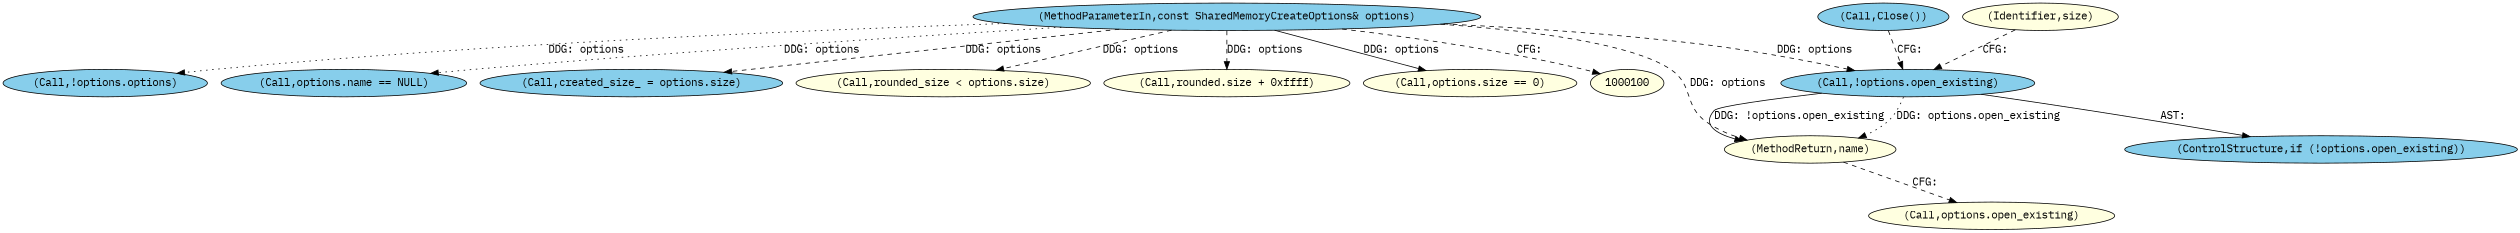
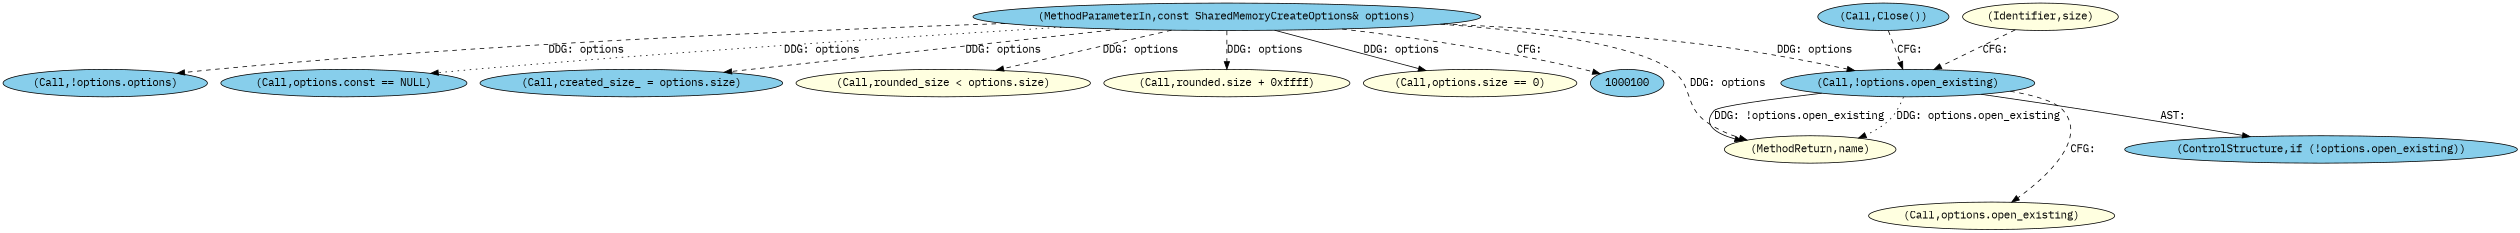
(595, 42) -> (595, 42)
(344, 83) -> (344, 83)
(1627, 83) -> (1627, 83)
(1896, 181) -> (2070, 135)
